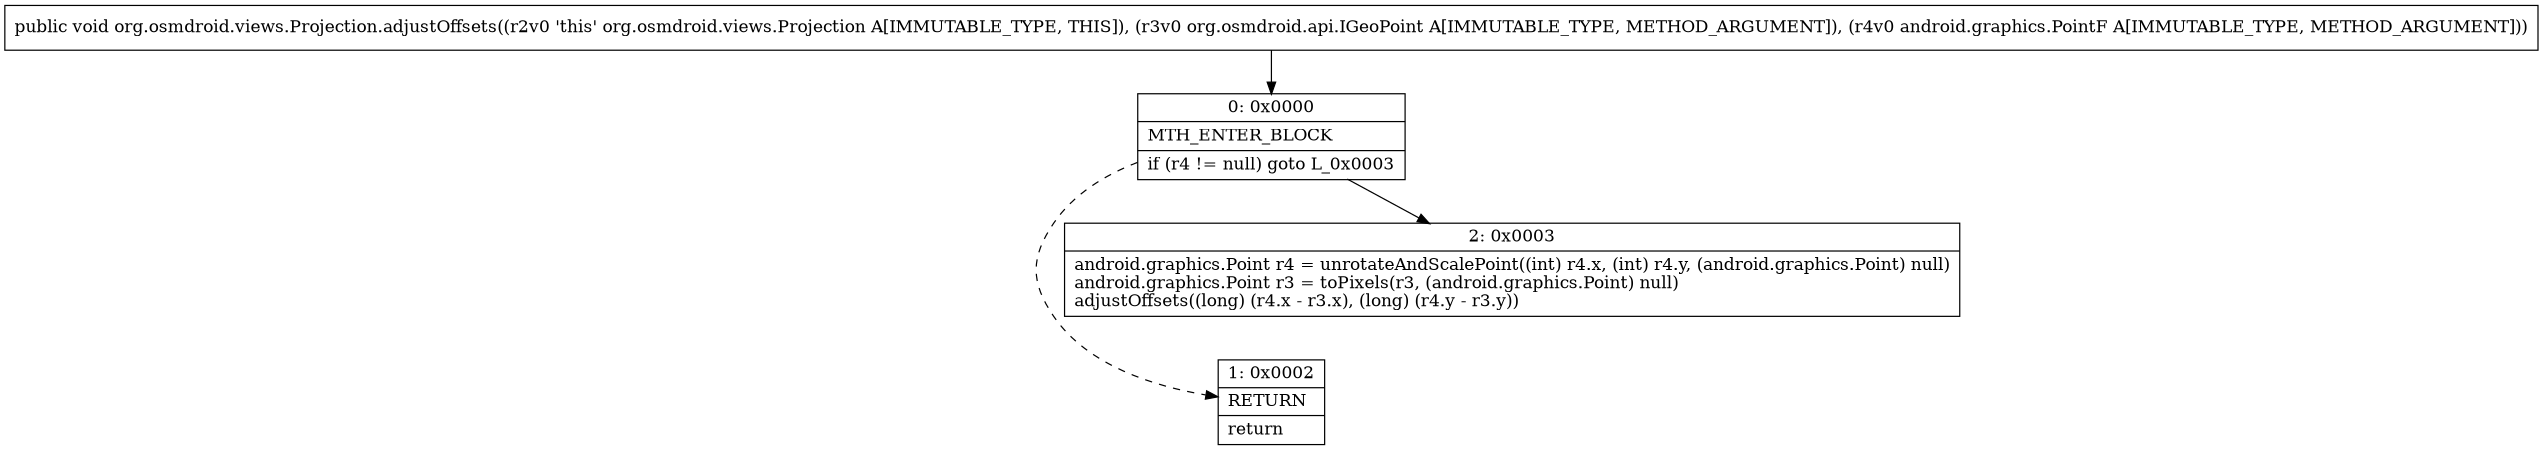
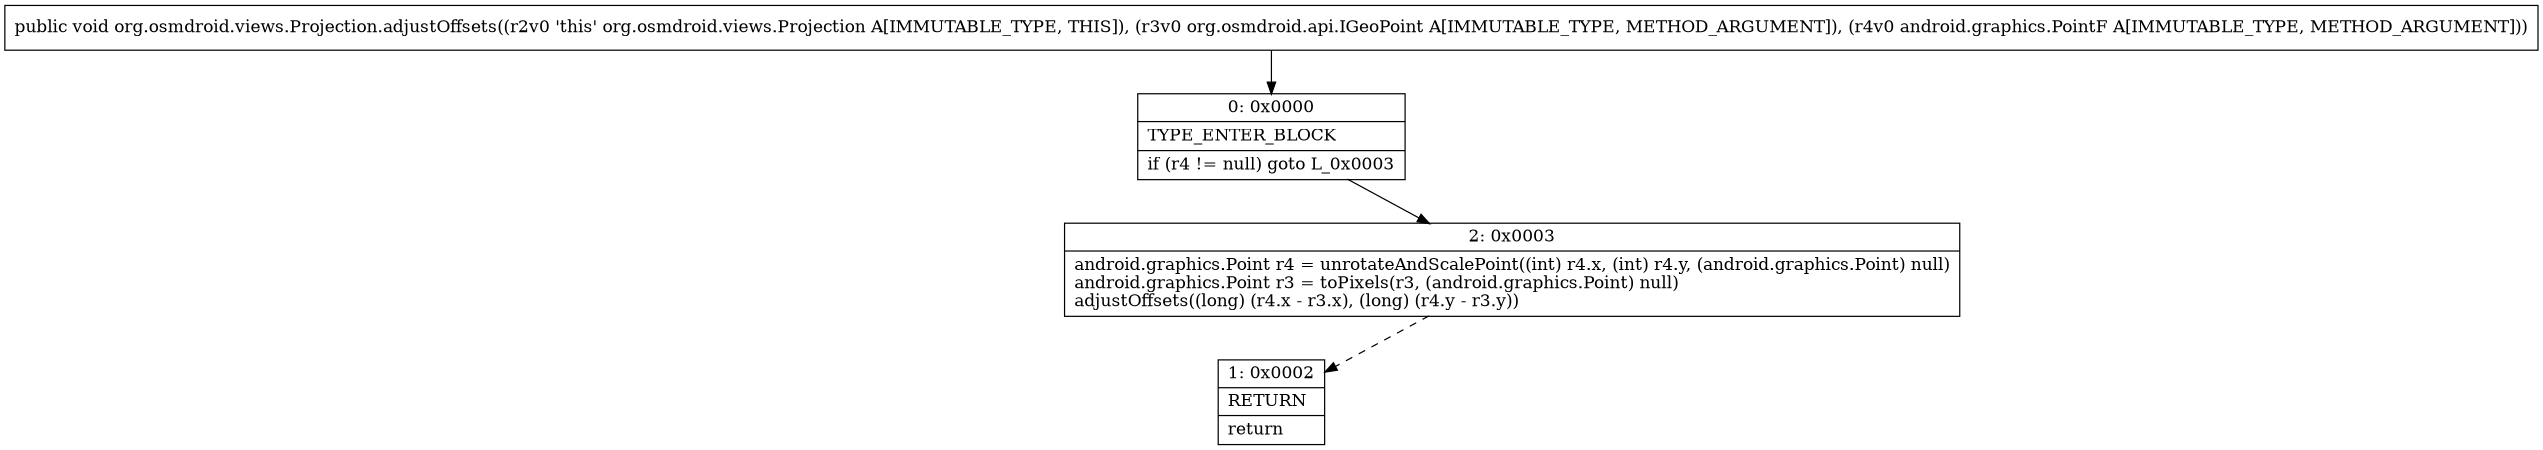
(1241, 135) -> (1242, 135)
(1046, 303) -> (1382, 341)
